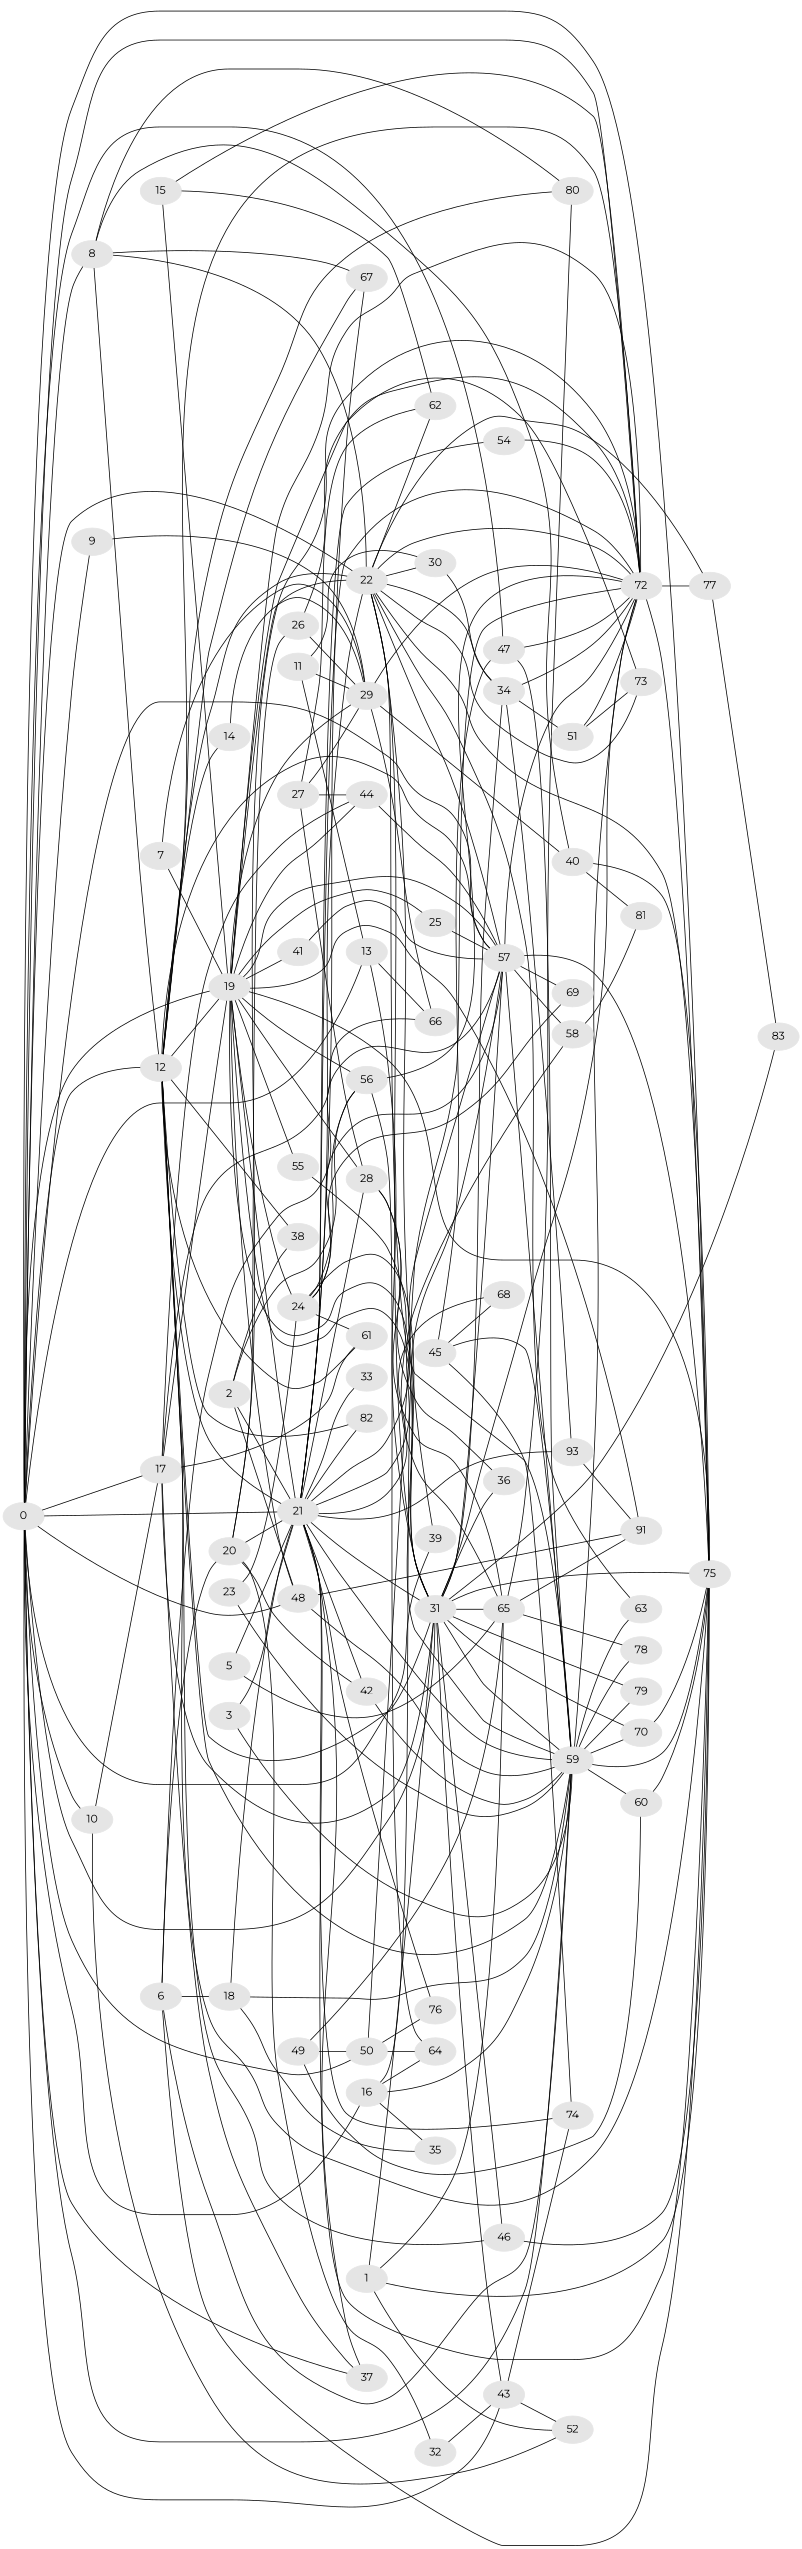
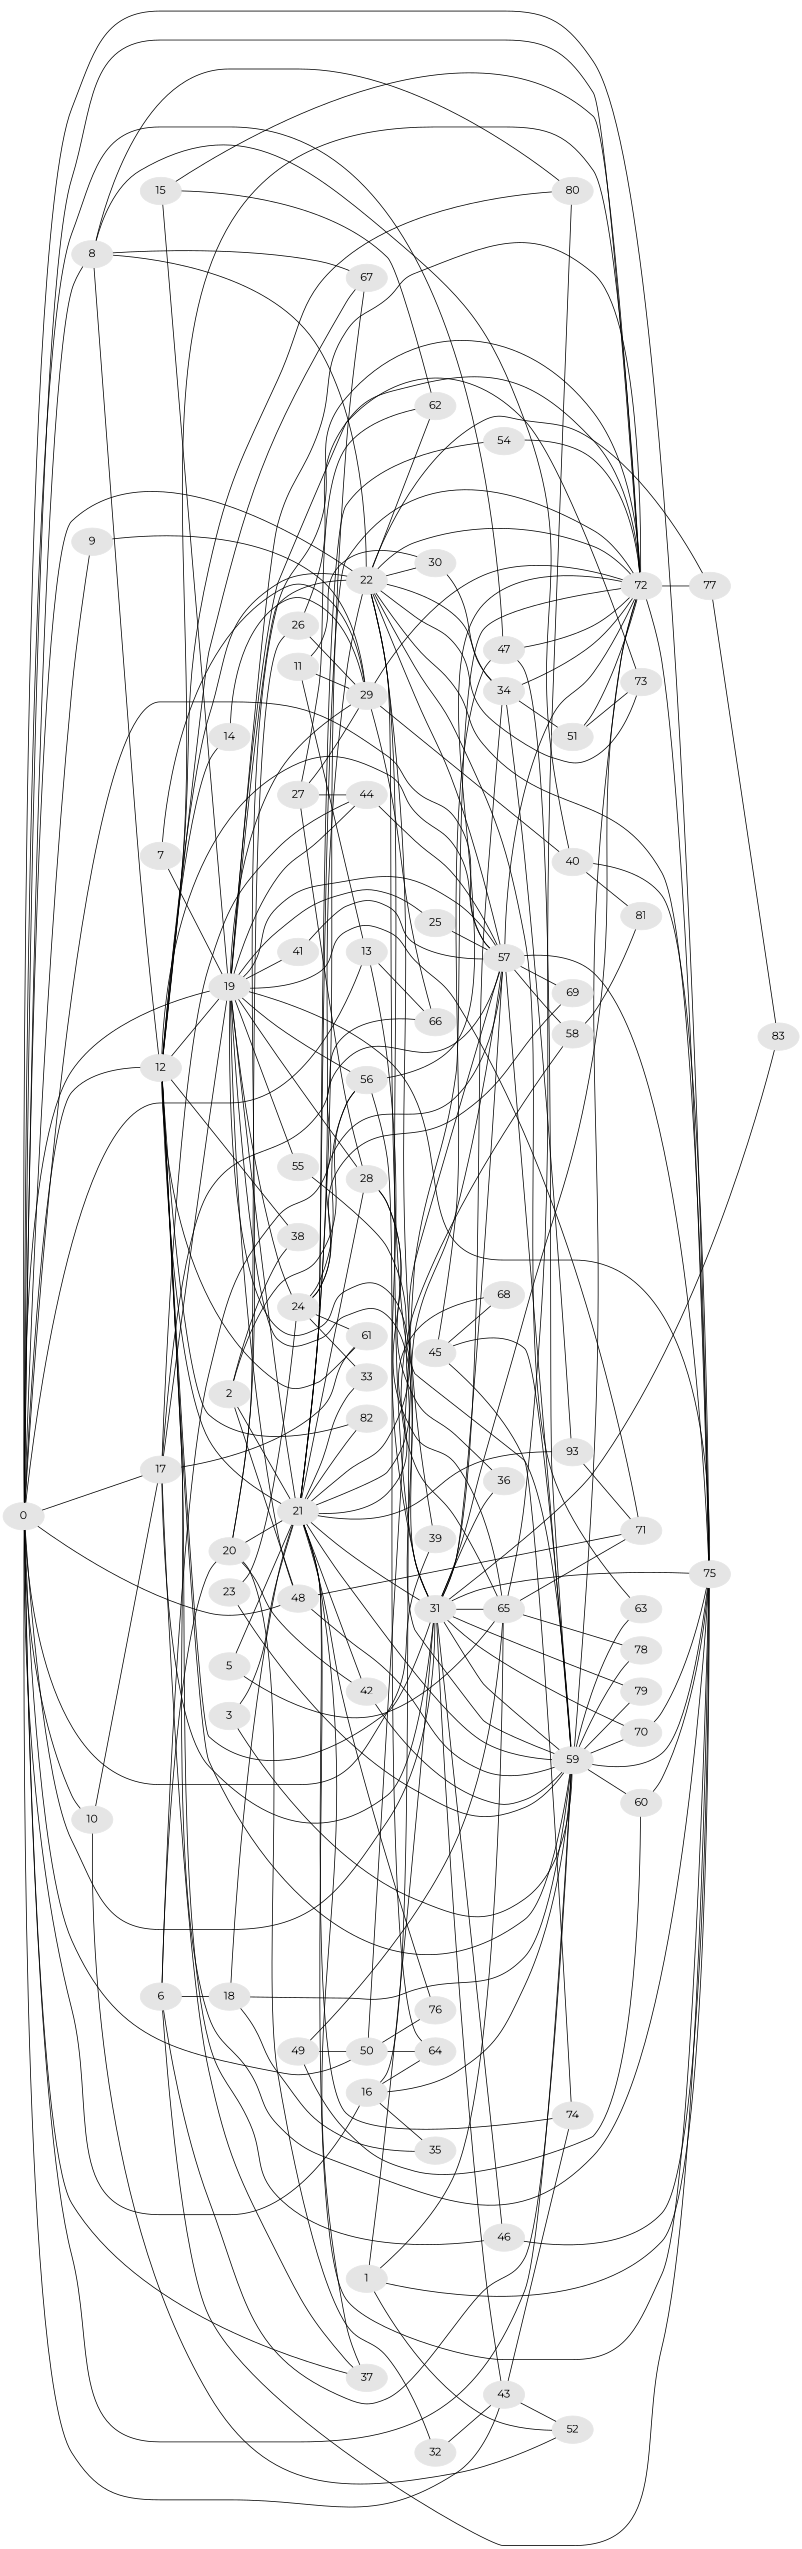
(414, 1380) -> (329, 1339)
(172, 1514) -> none
(641, 1531) -> (641, 1531)
